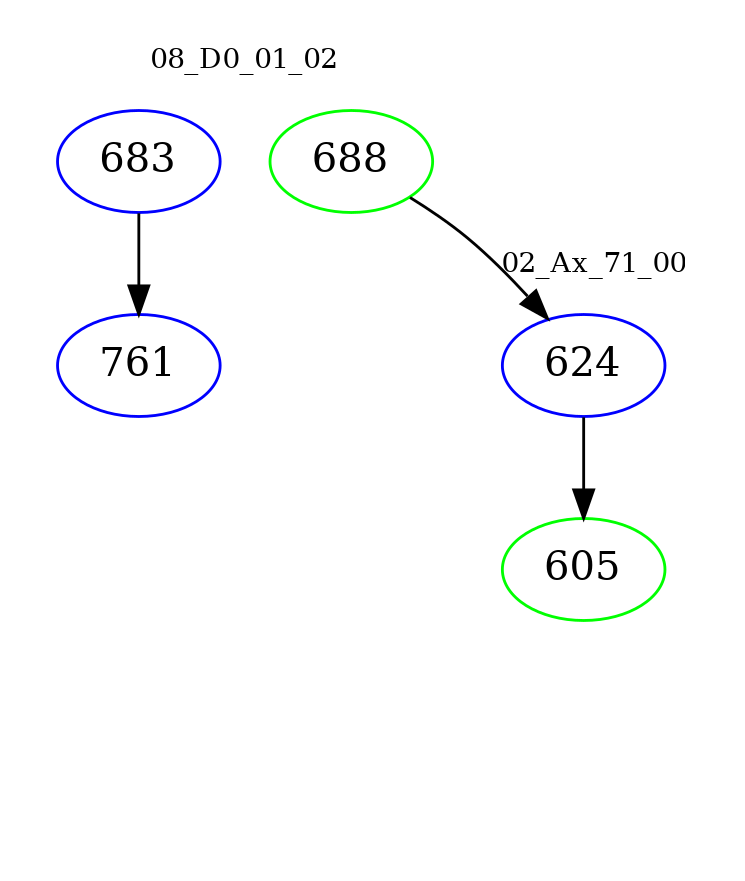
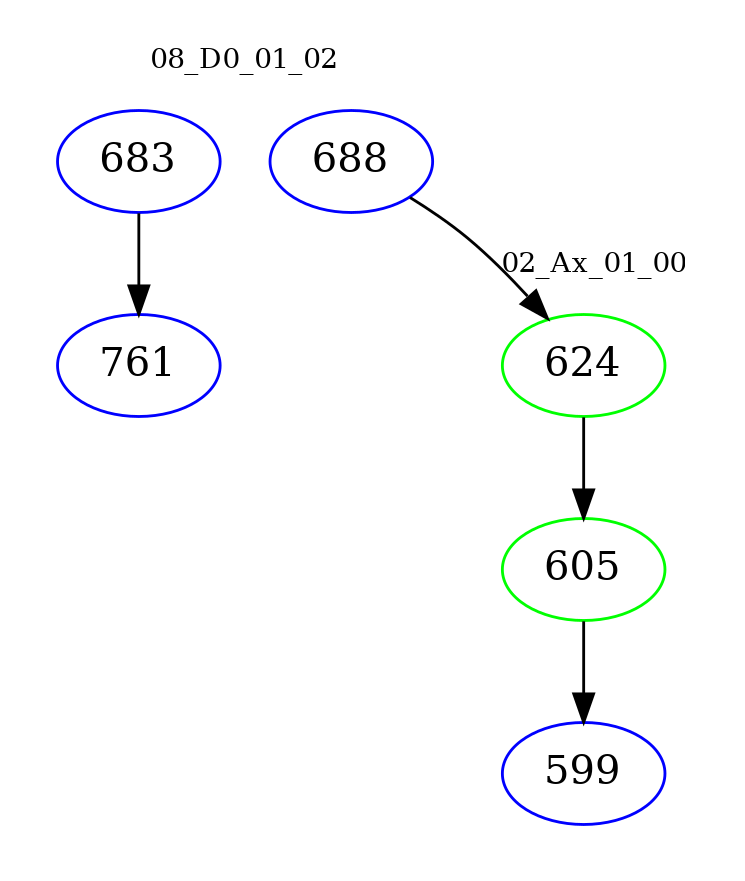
(351, 162) -> (351, 162)
(595, 265) -> (595, 265)
(584, 366) -> (584, 366)
none -> (584, 774)
